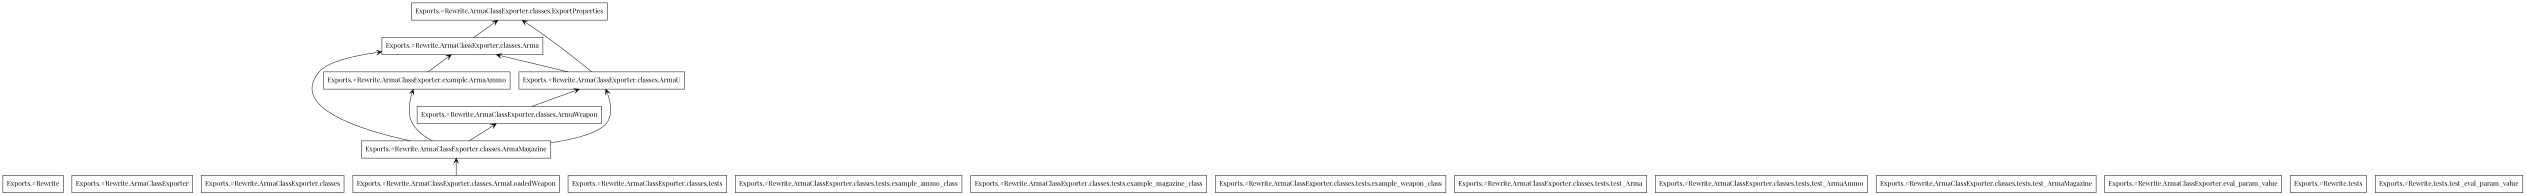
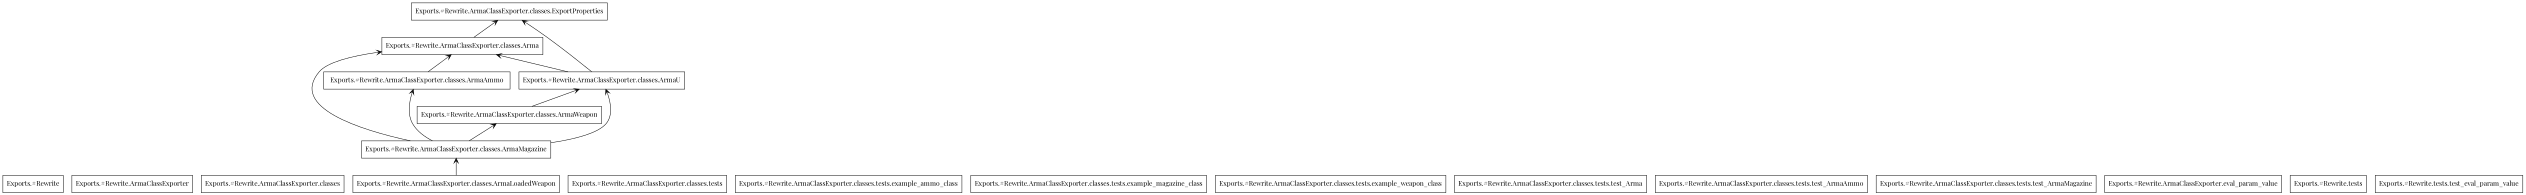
(417, 80) -> (417, 80)
